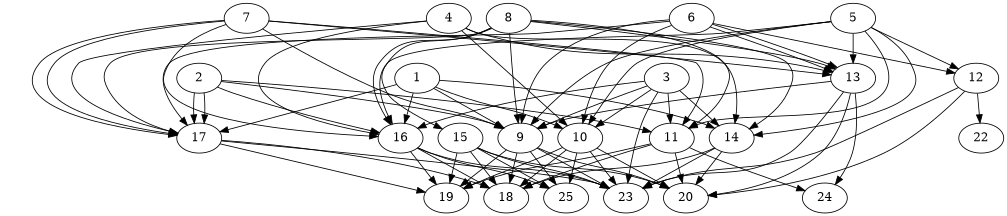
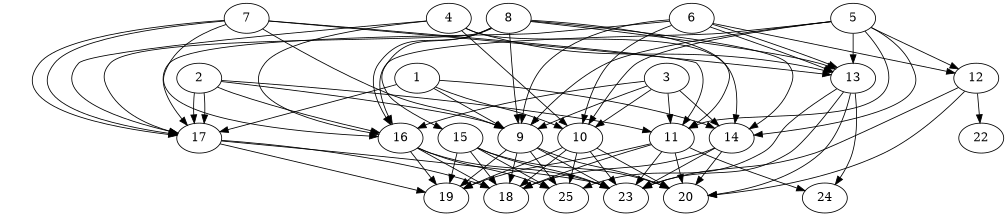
(680, 100) -> (746, 160)
(410, 104) -> none
(638, 136) -> (656, 159)
